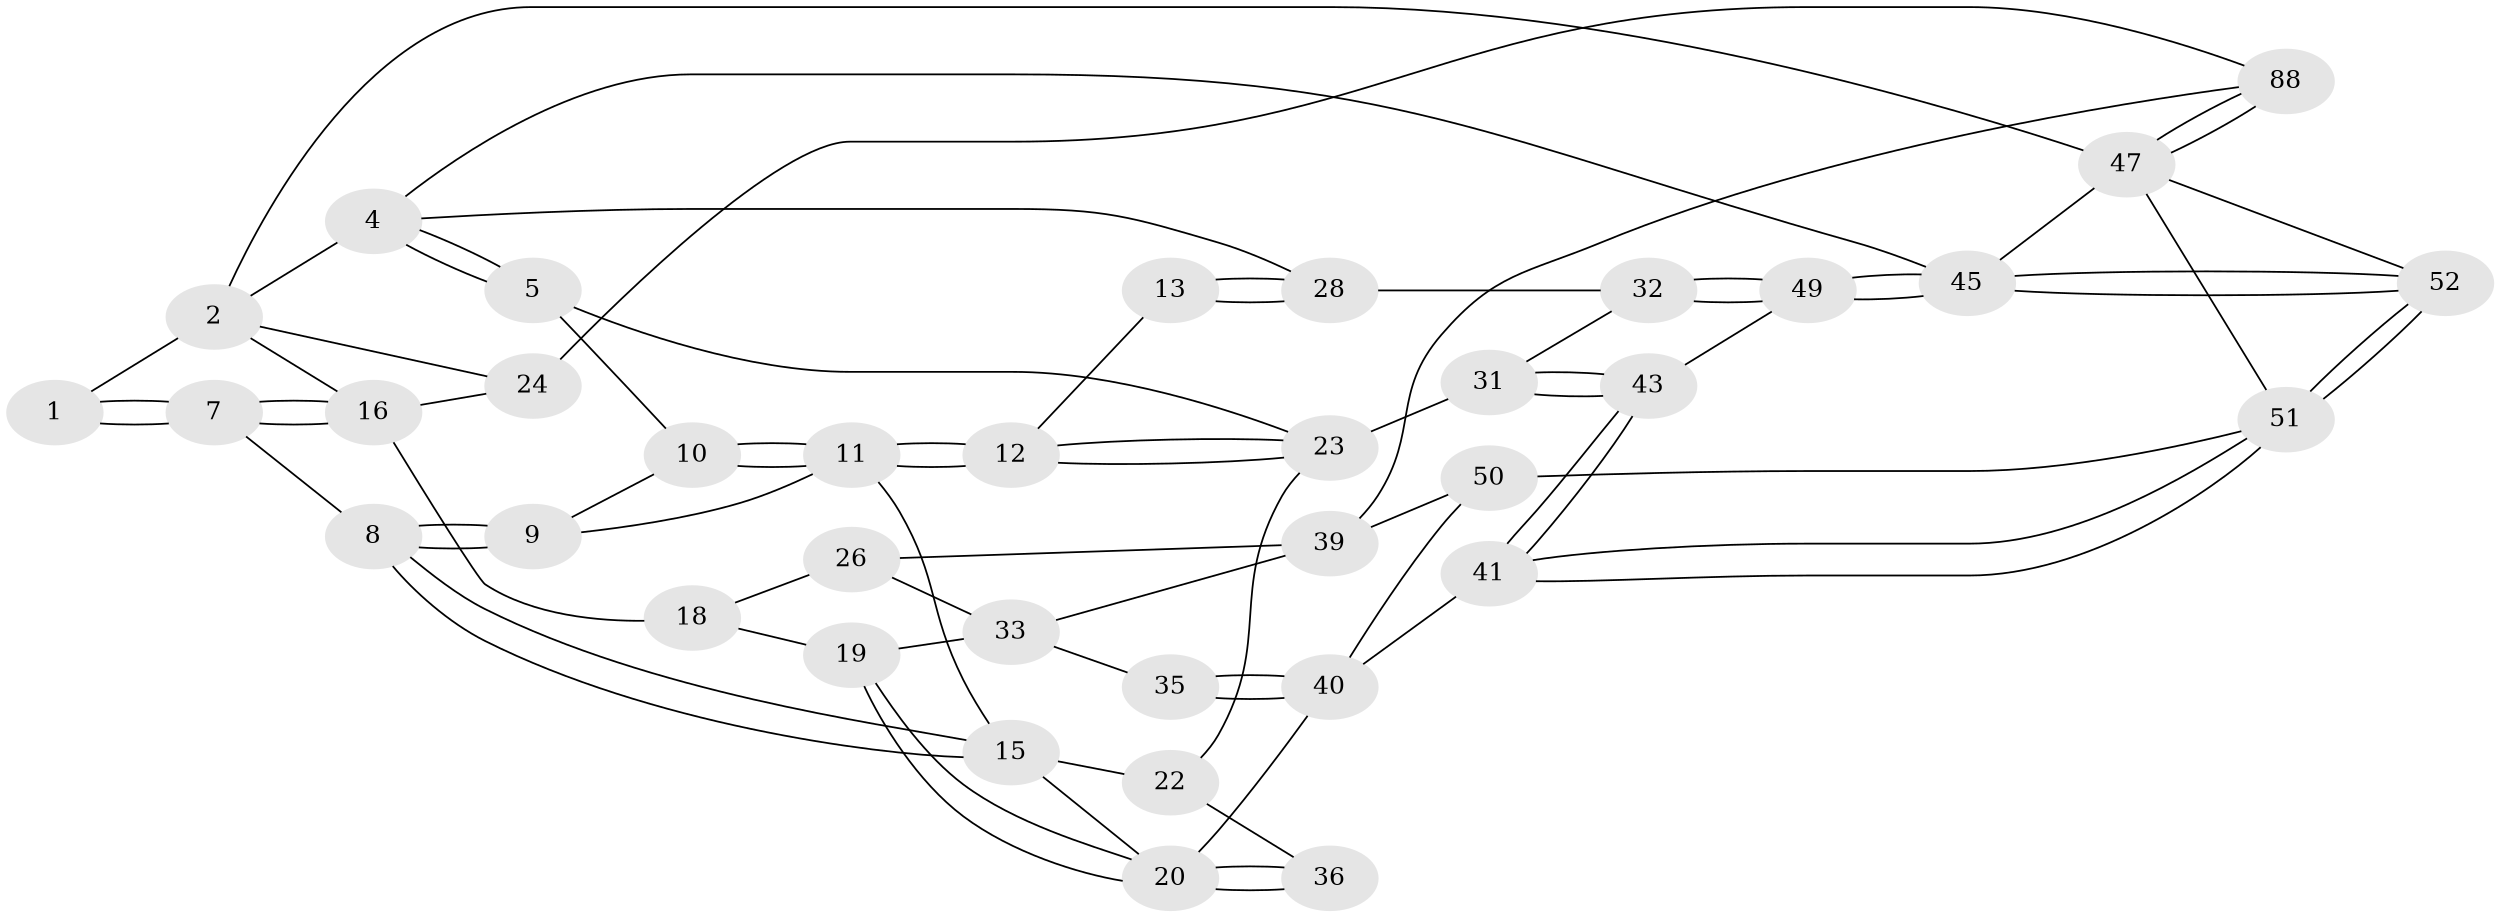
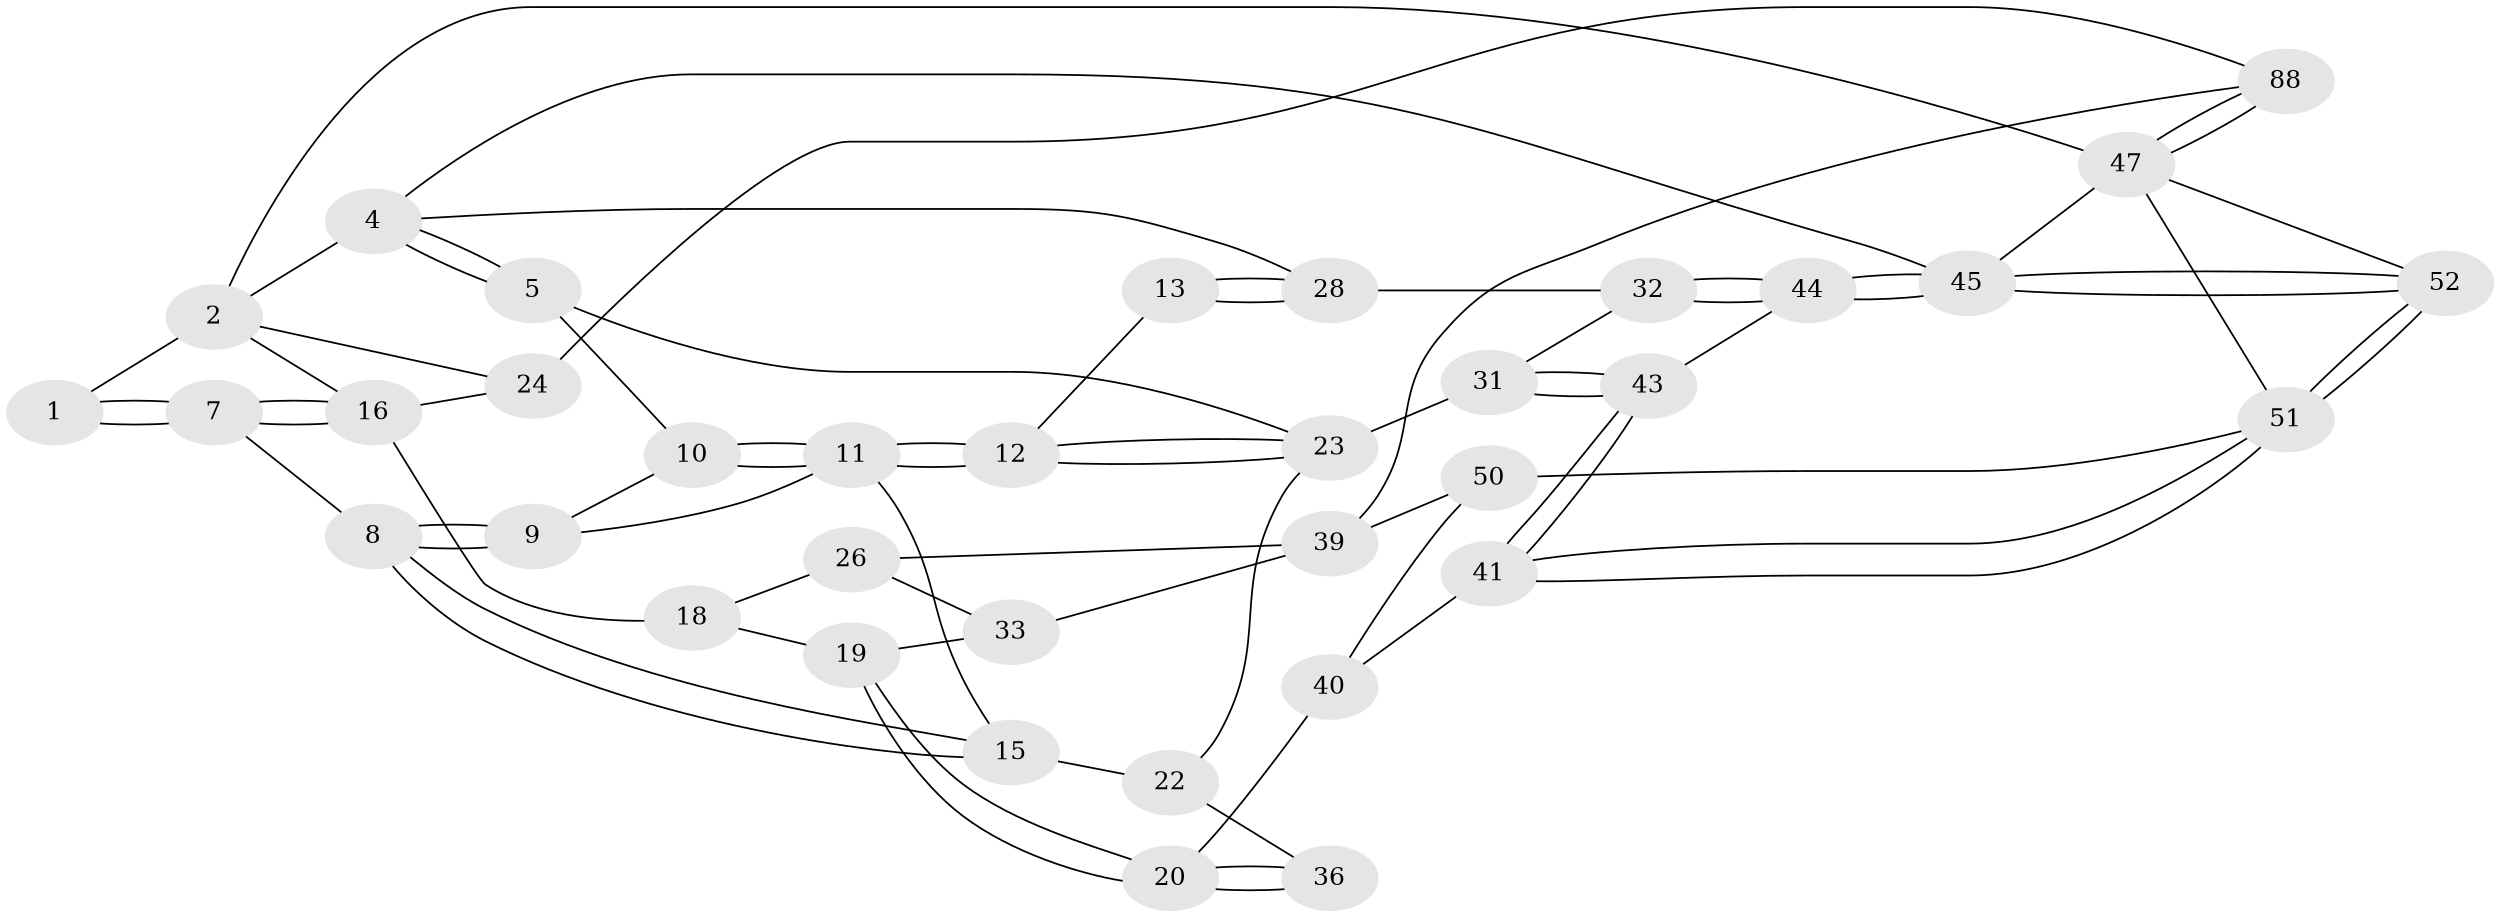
(1808, 290) -> (1808, 290)
(1171, 687) -> none
(1091, 816) -> none
